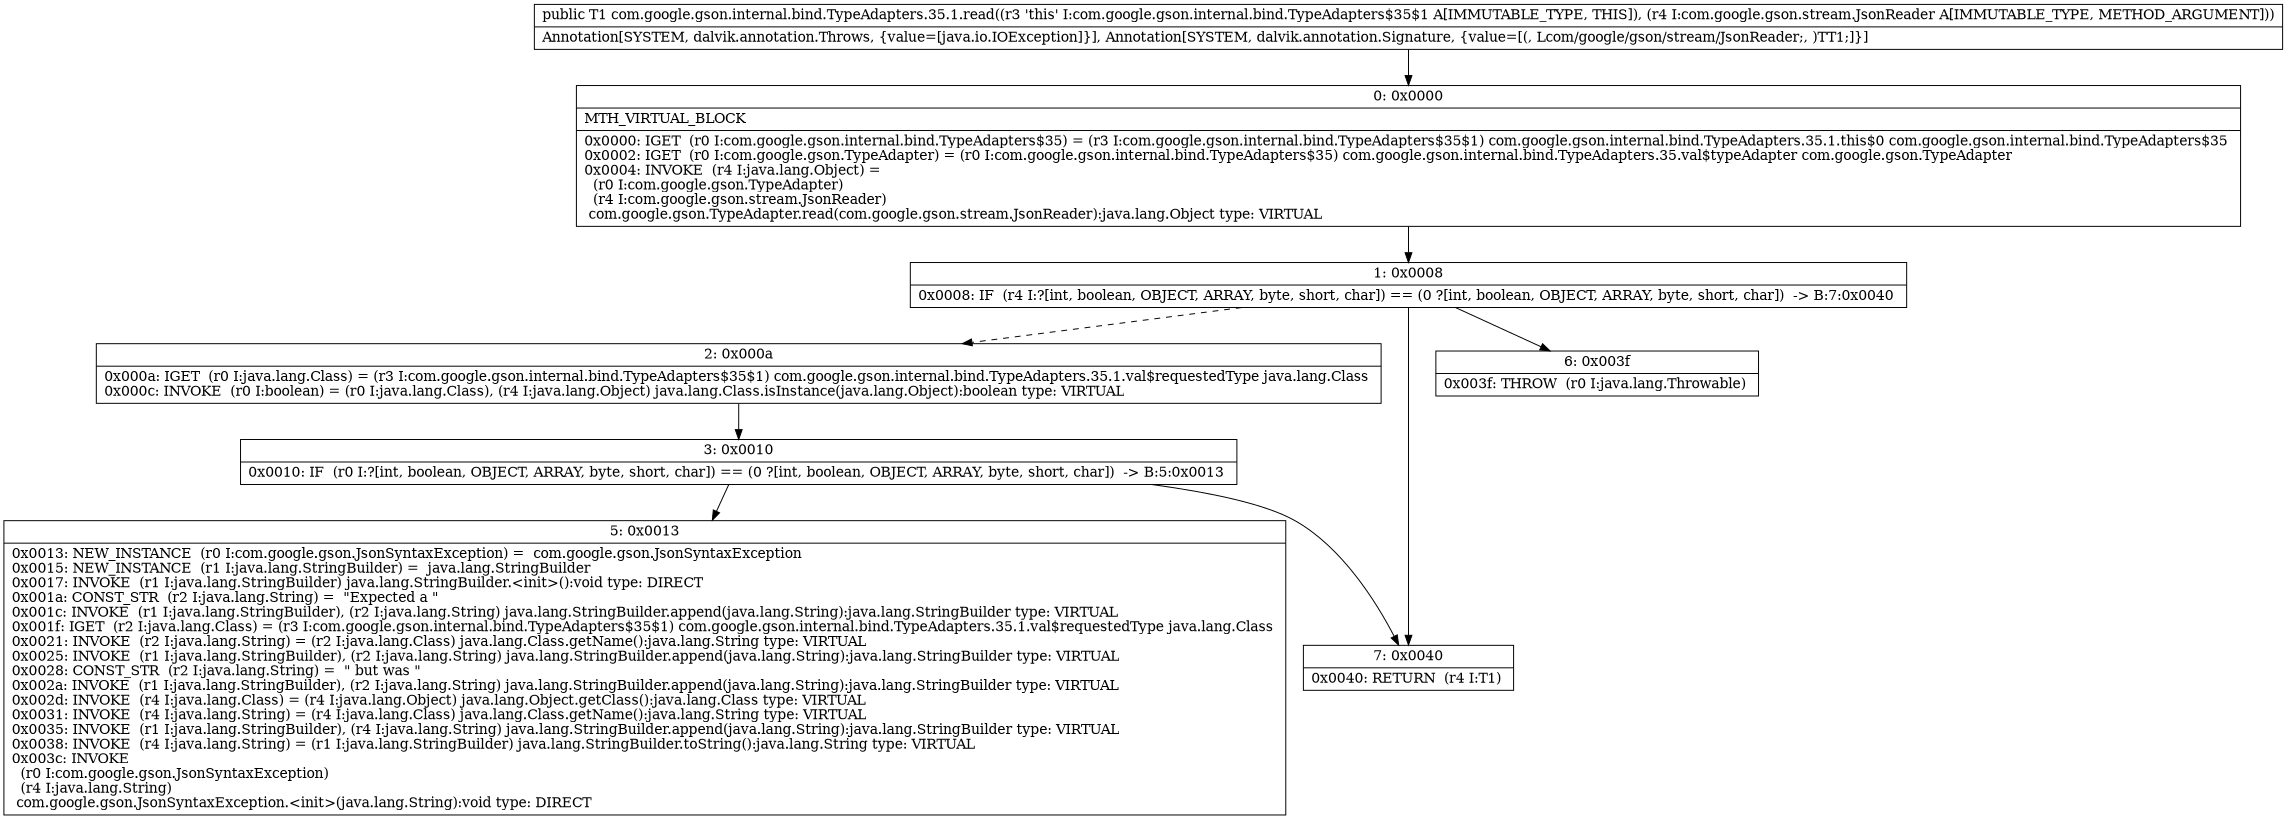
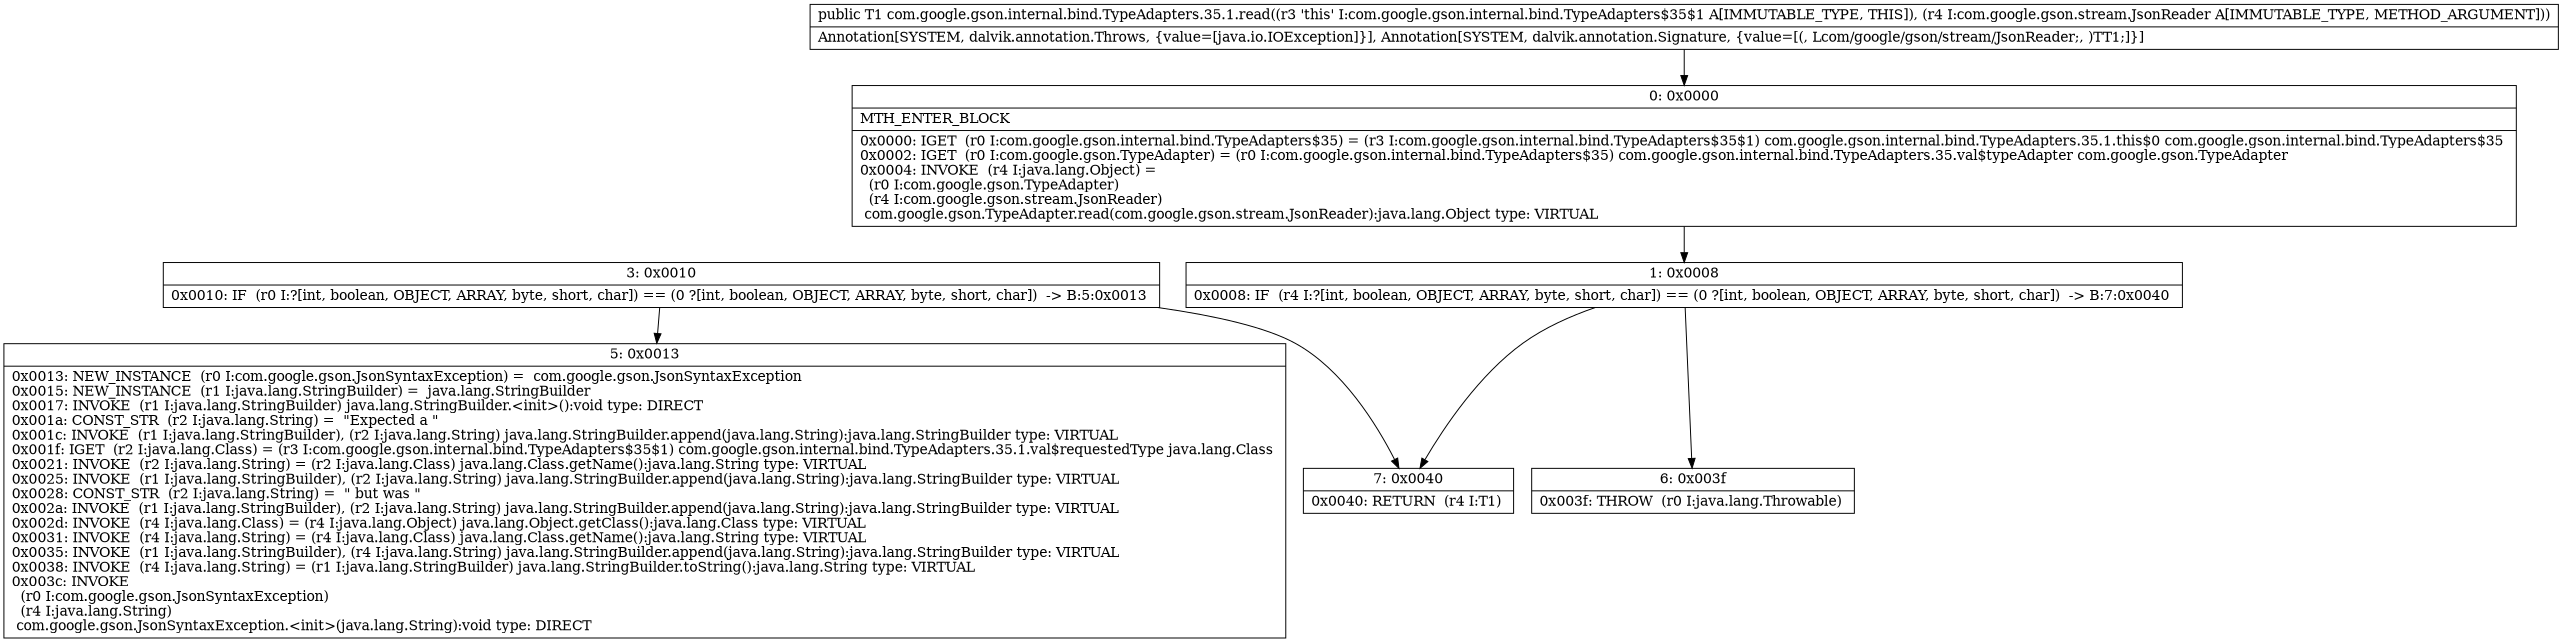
(665, 119) -> (935, 119)
(739, 374) -> none
